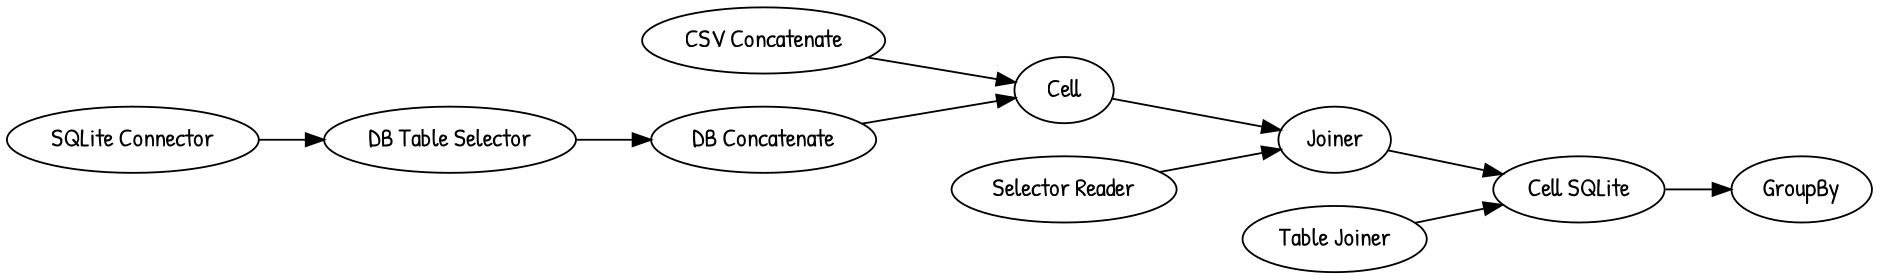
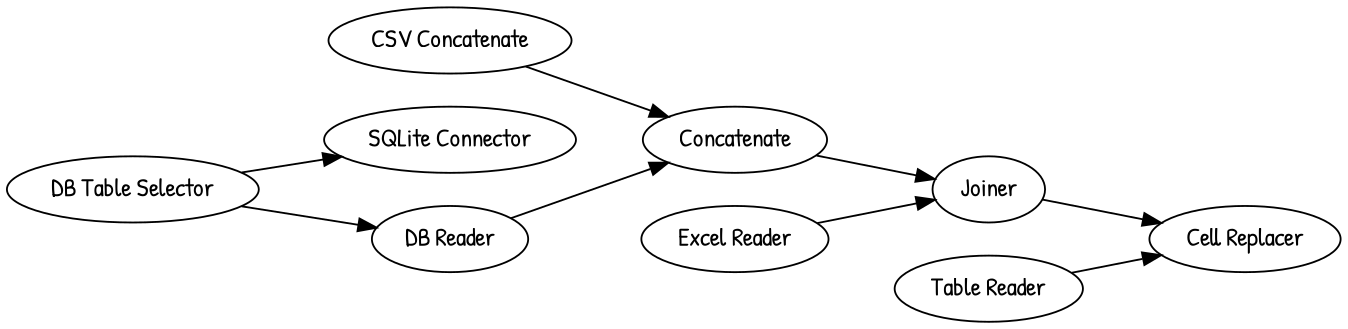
(1064, 90) -> (735, 140)
(282, 140) -> (282, 166)
(764, 140) -> (450, 239)
(1064, 189) -> (735, 239)
(1579, 189) -> (1245, 239)
(1802, 189) -> none
(1335, 239) -> (989, 289)
